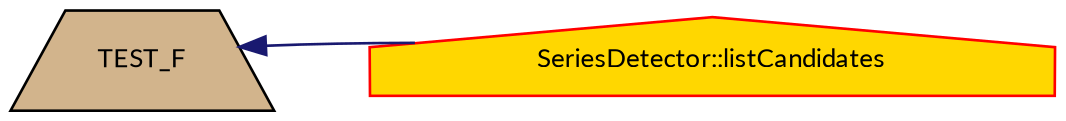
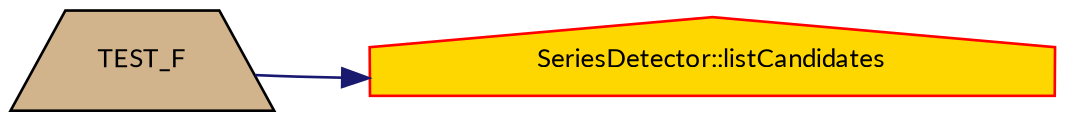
(340, 44) -> (299, 77)
